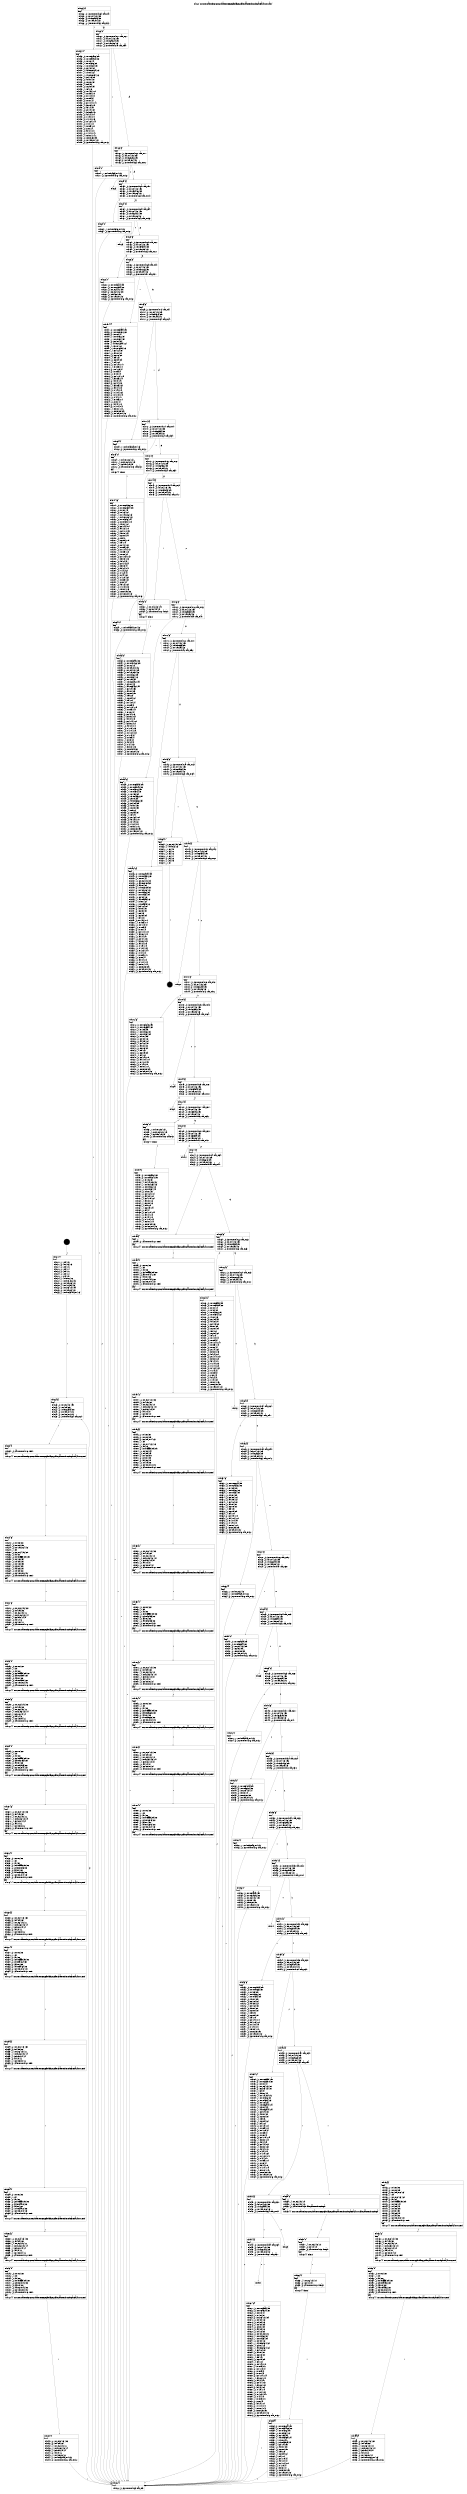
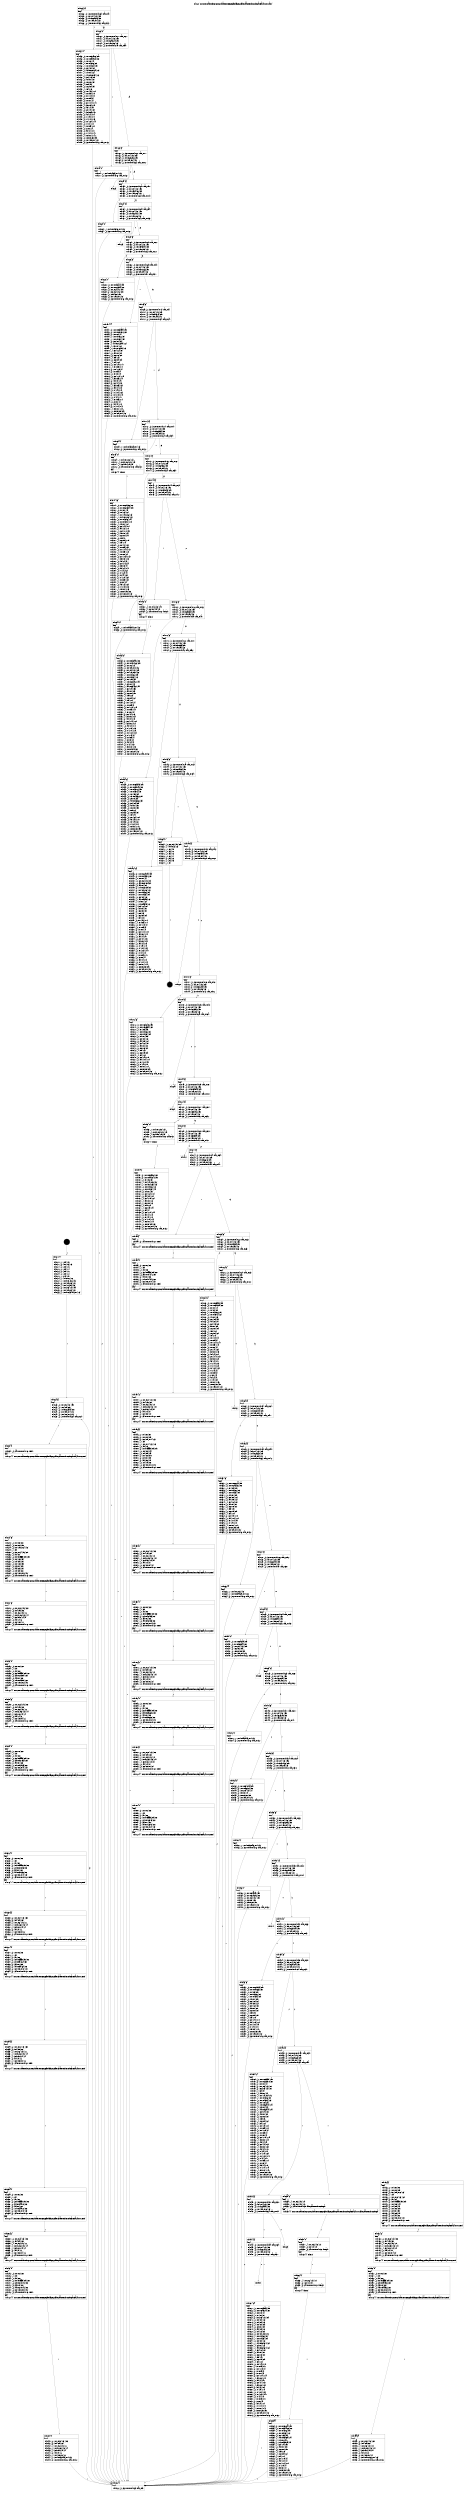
(45, 1820) -> none
